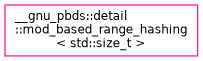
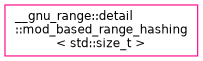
(101, 30) -> (101, 30)
